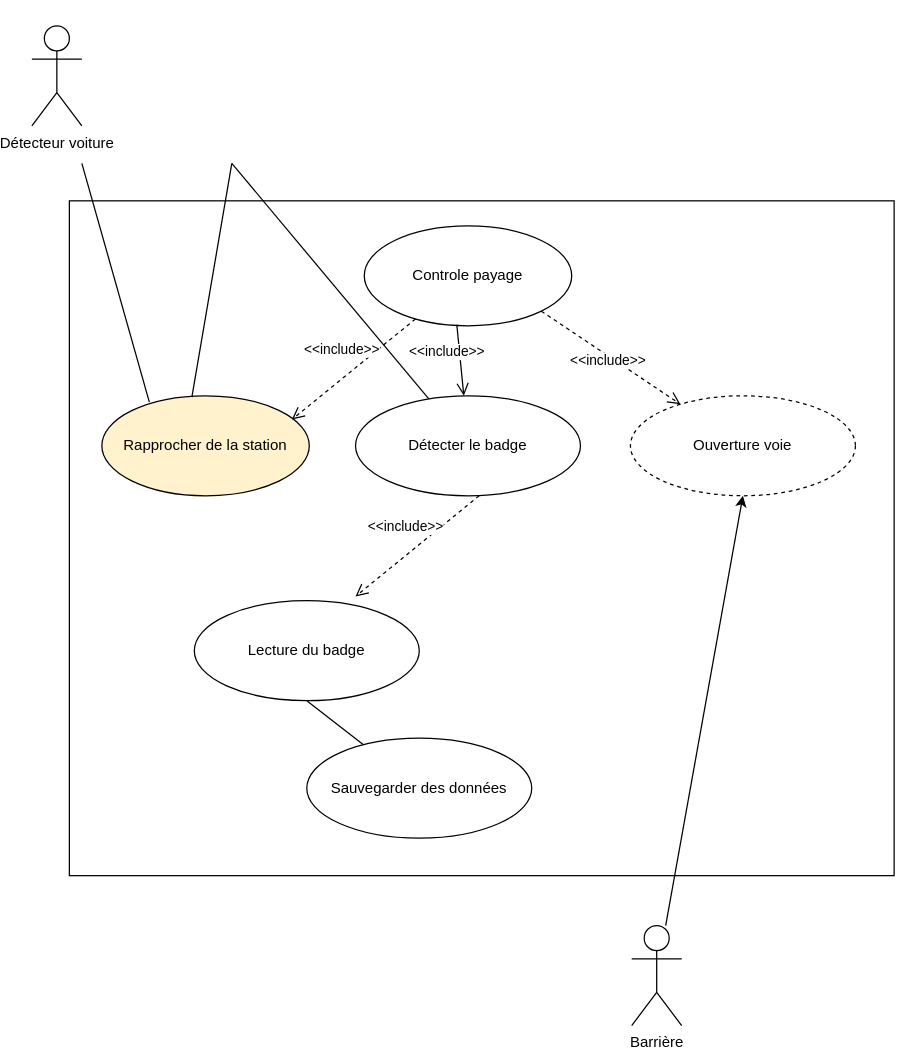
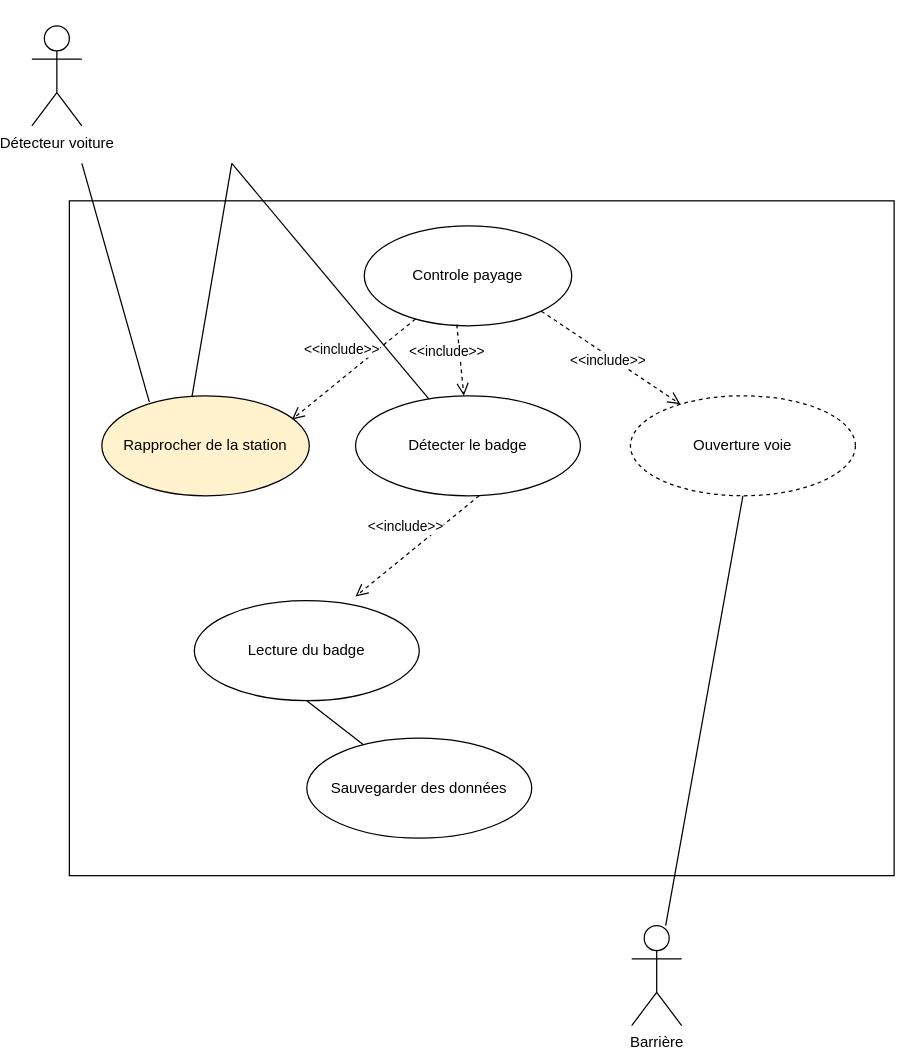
(462, 375) -> (462, 375)
(741, 505) -> (742, 502)
